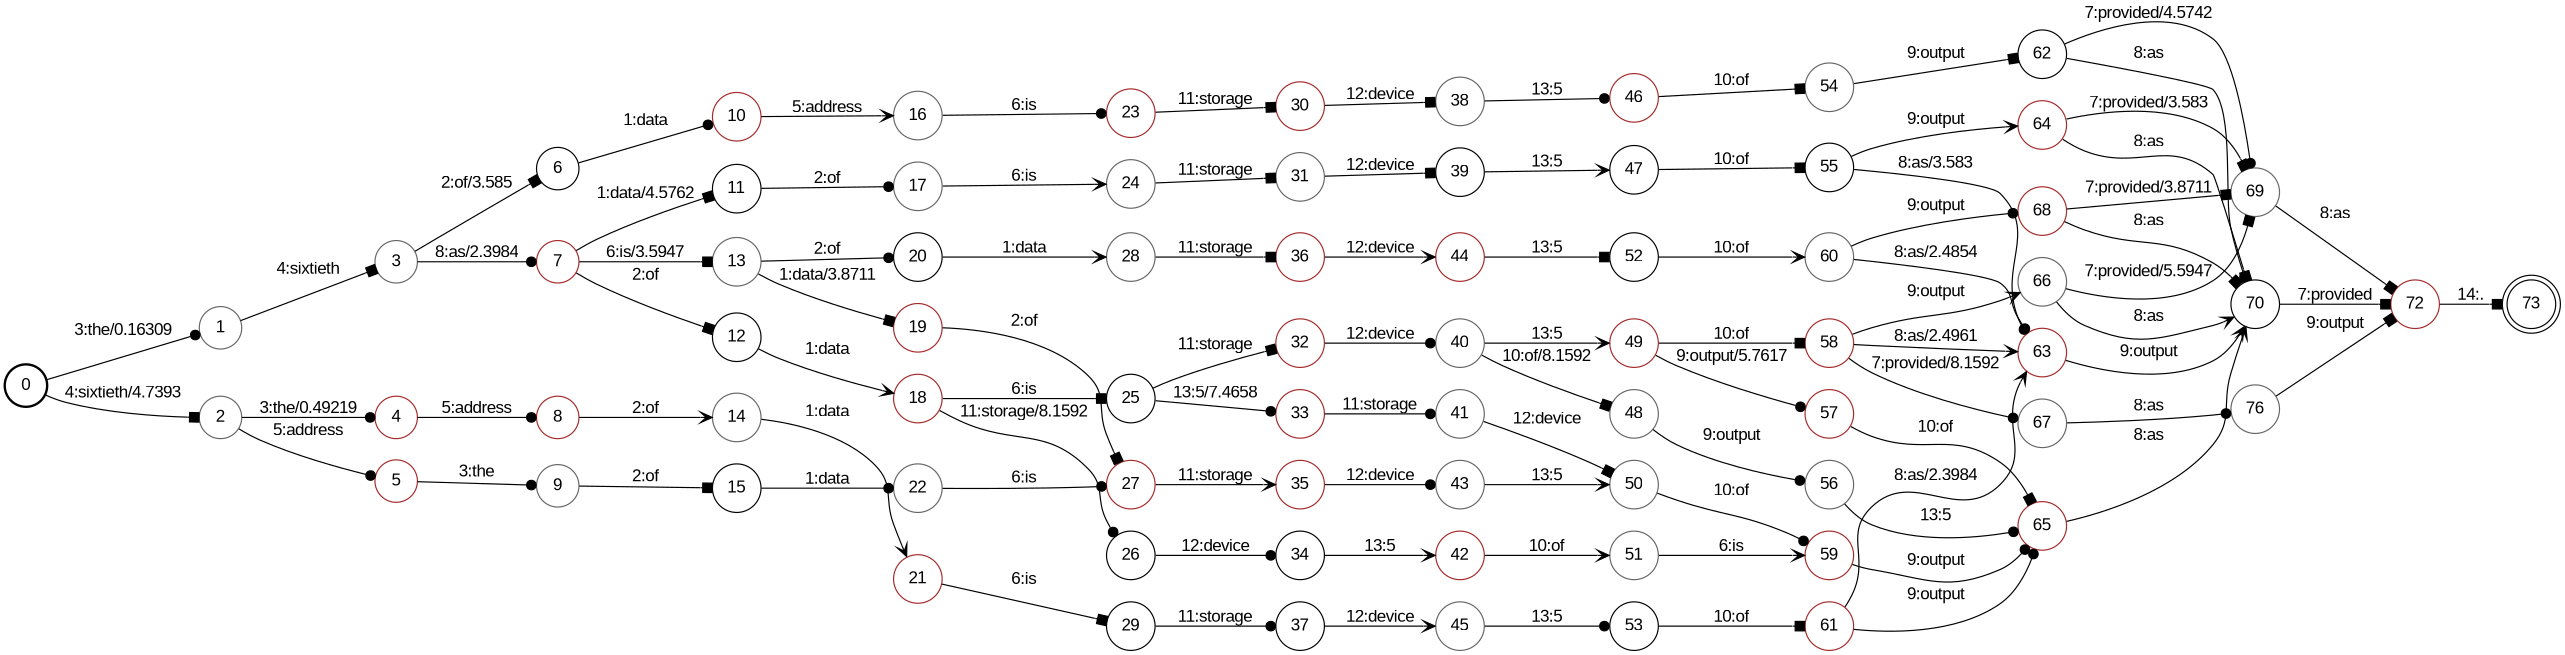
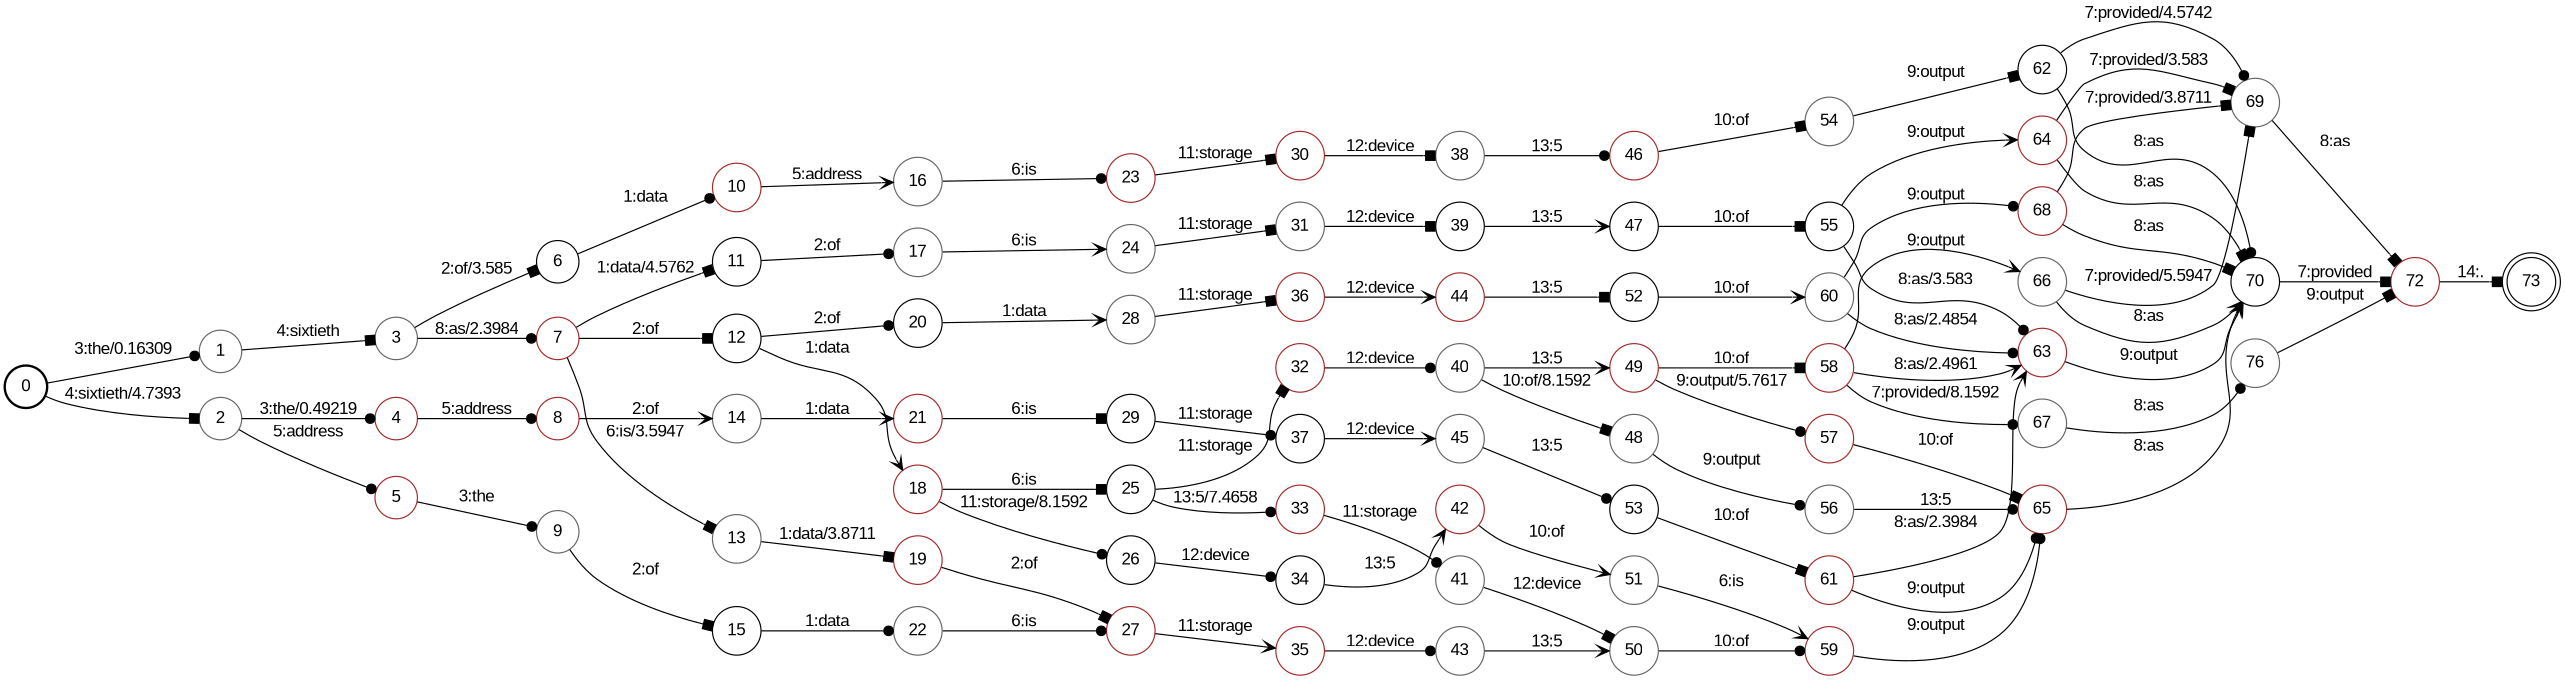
(823, 260) -> (823, 331)
